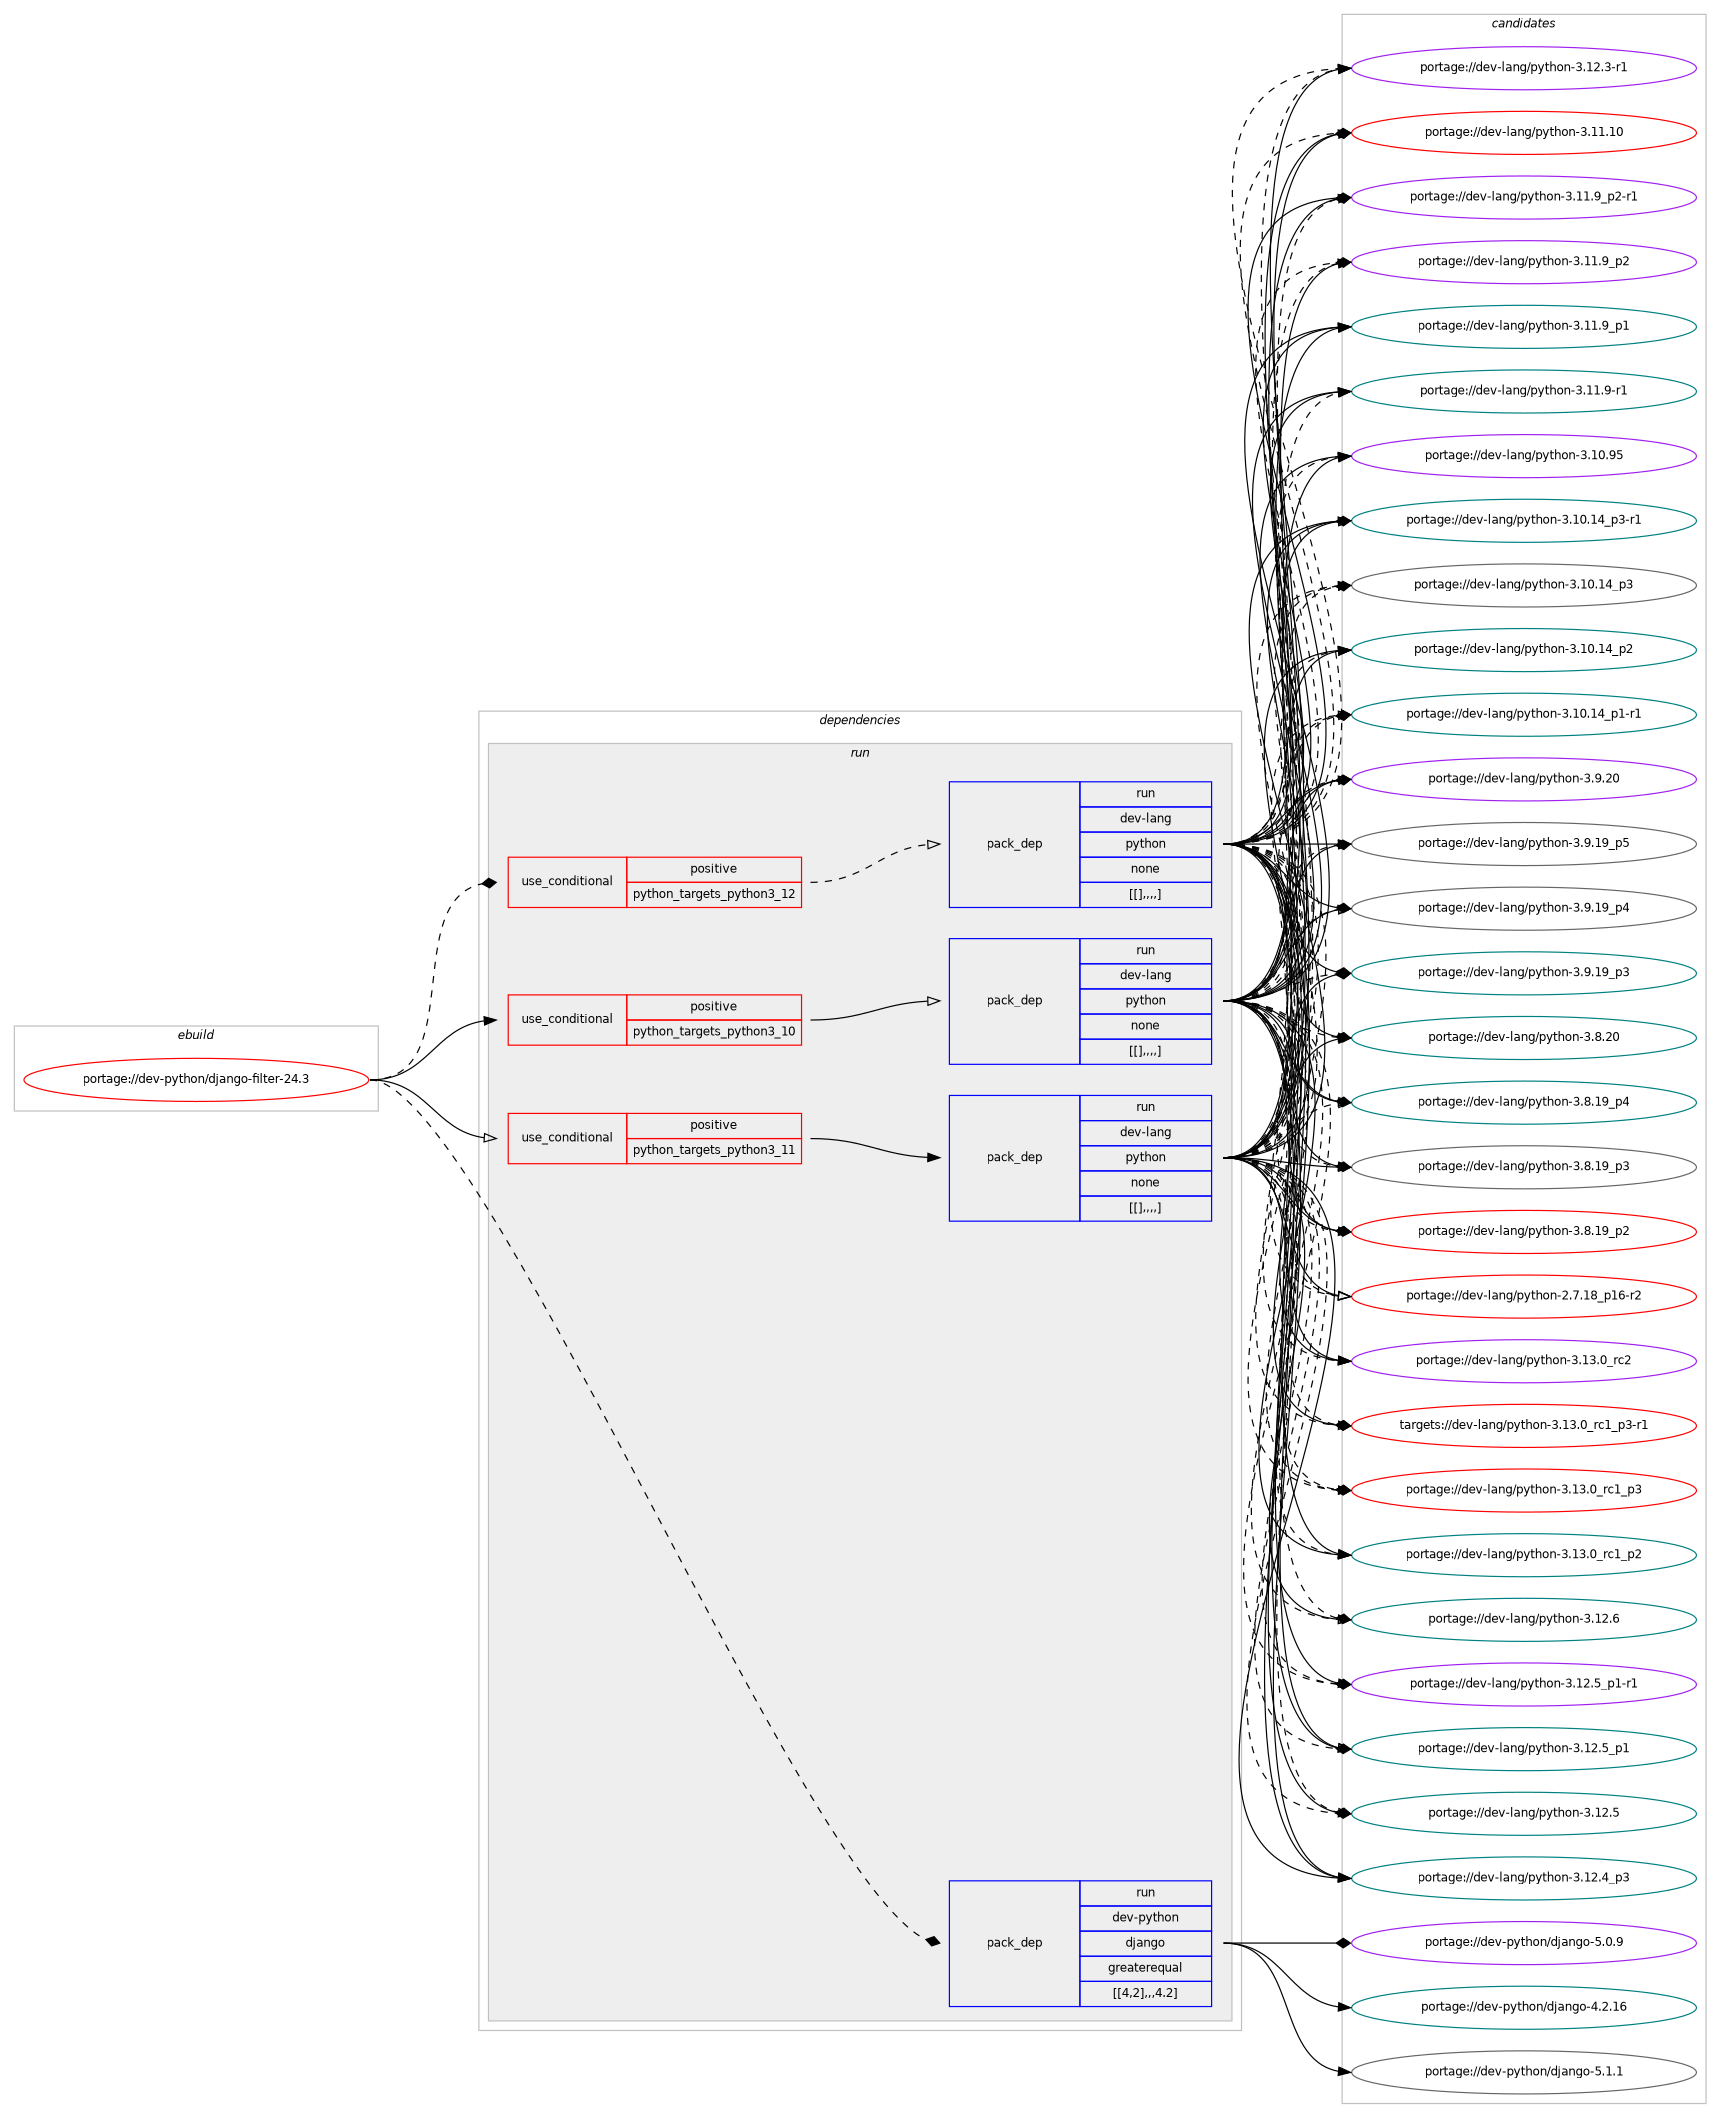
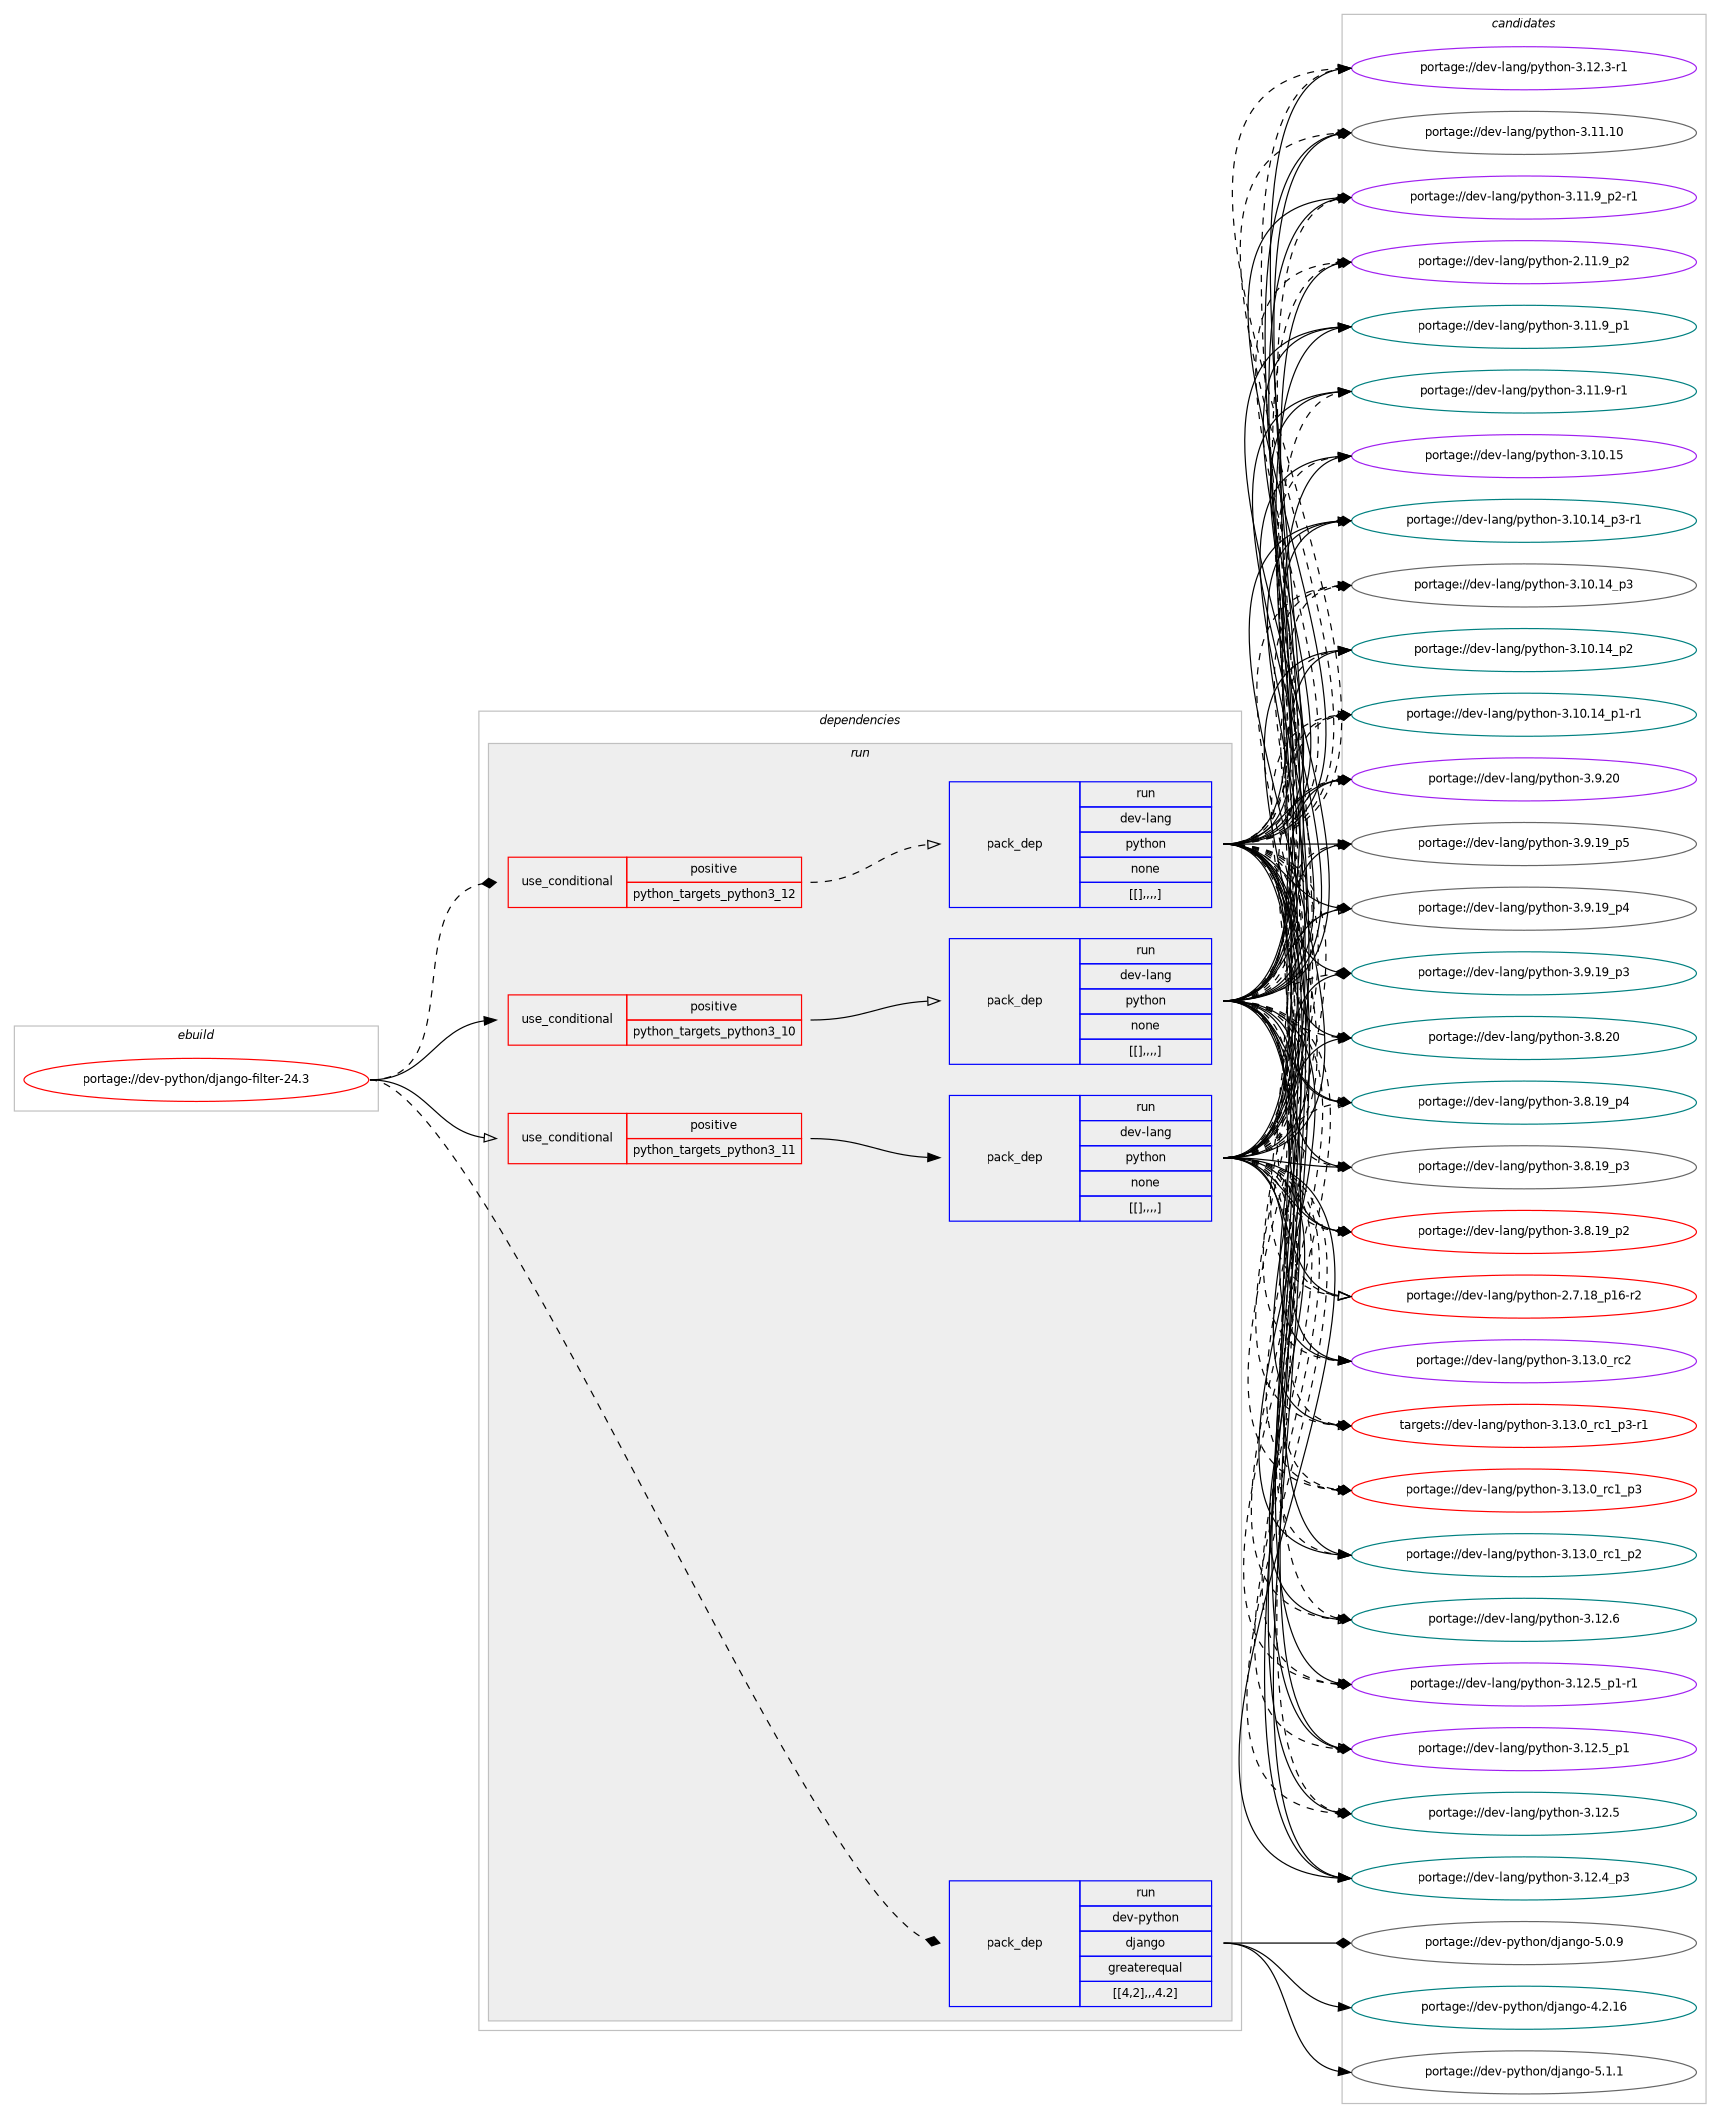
(1524, 133) -> (1524, 133)
(1524, 262) -> (1524, 262)
(1524, 456) -> (1524, 456)
(1524, 1749) -> (1524, 1749)
(1524, 1943) -> (1524, 1943)
